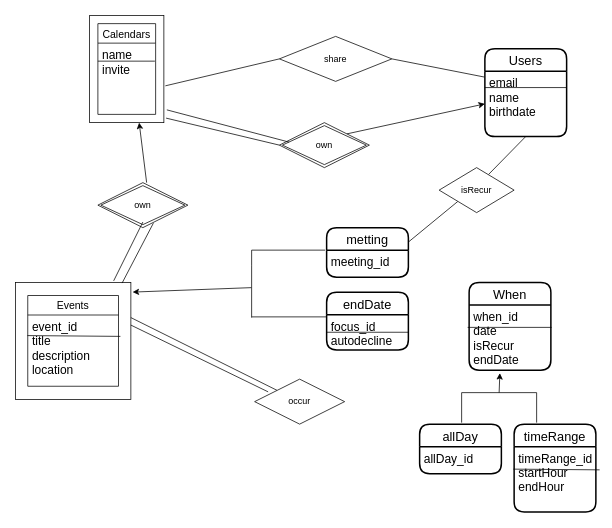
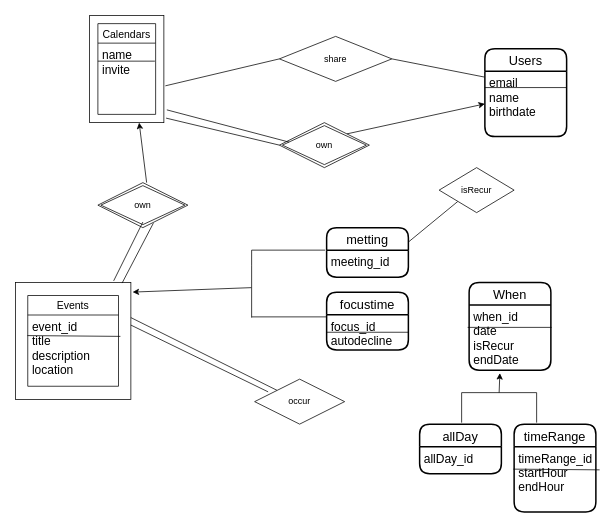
(506, 157) -> none
(367, 304) -> (367, 304)
